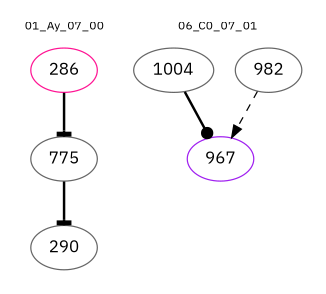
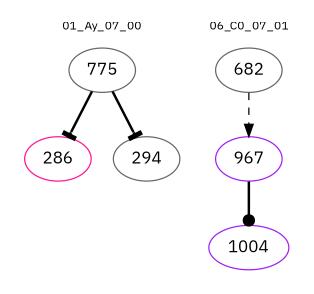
(174, 70) -> (249, 248)
(269, 70) -> (249, 70)
(195, 110) -> (249, 198)
(64, 112) -> (82, 112)
(64, 248) -> (147, 159)
